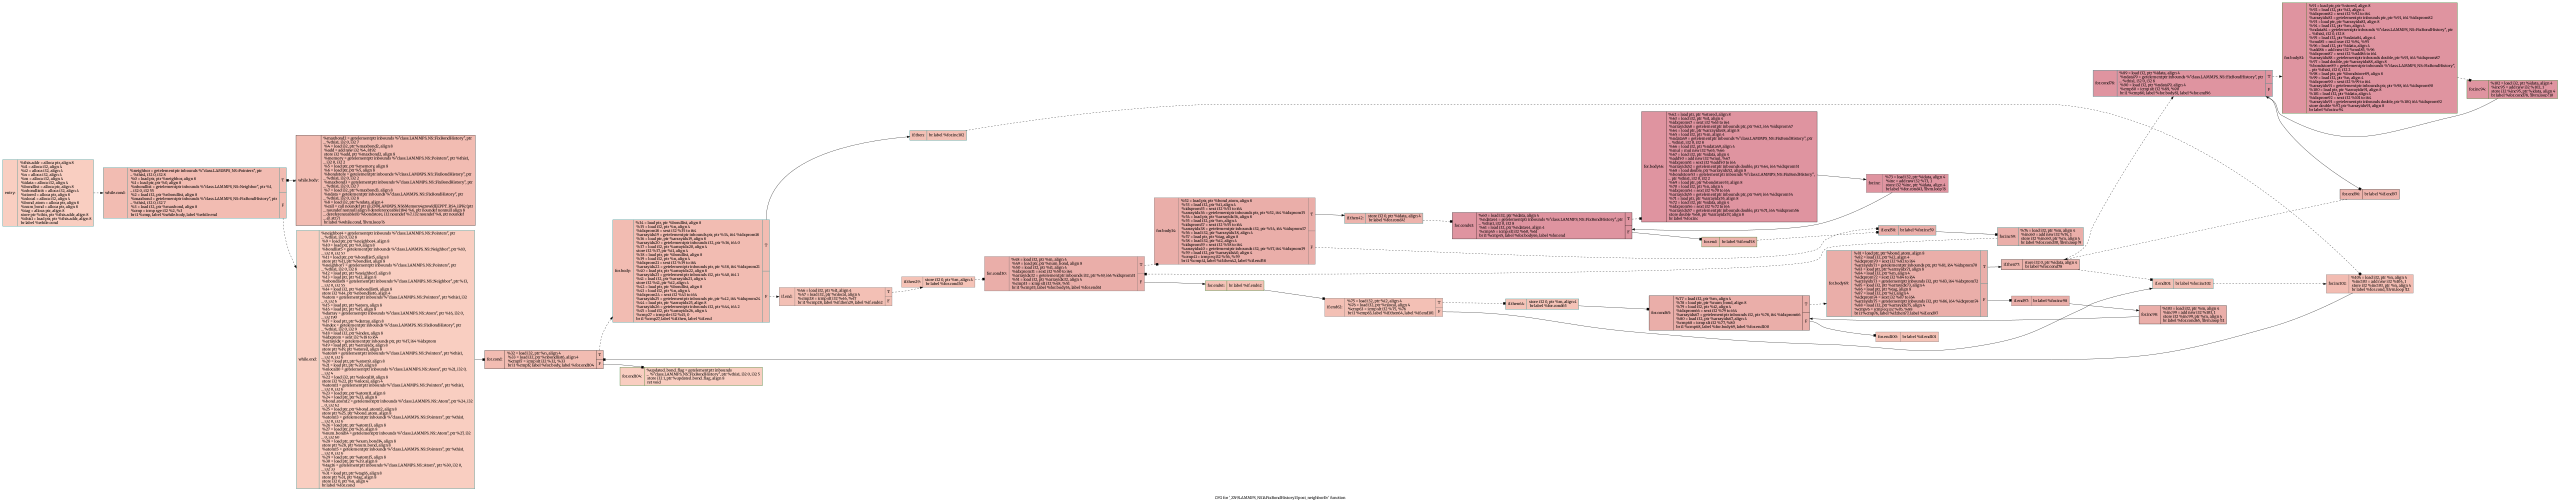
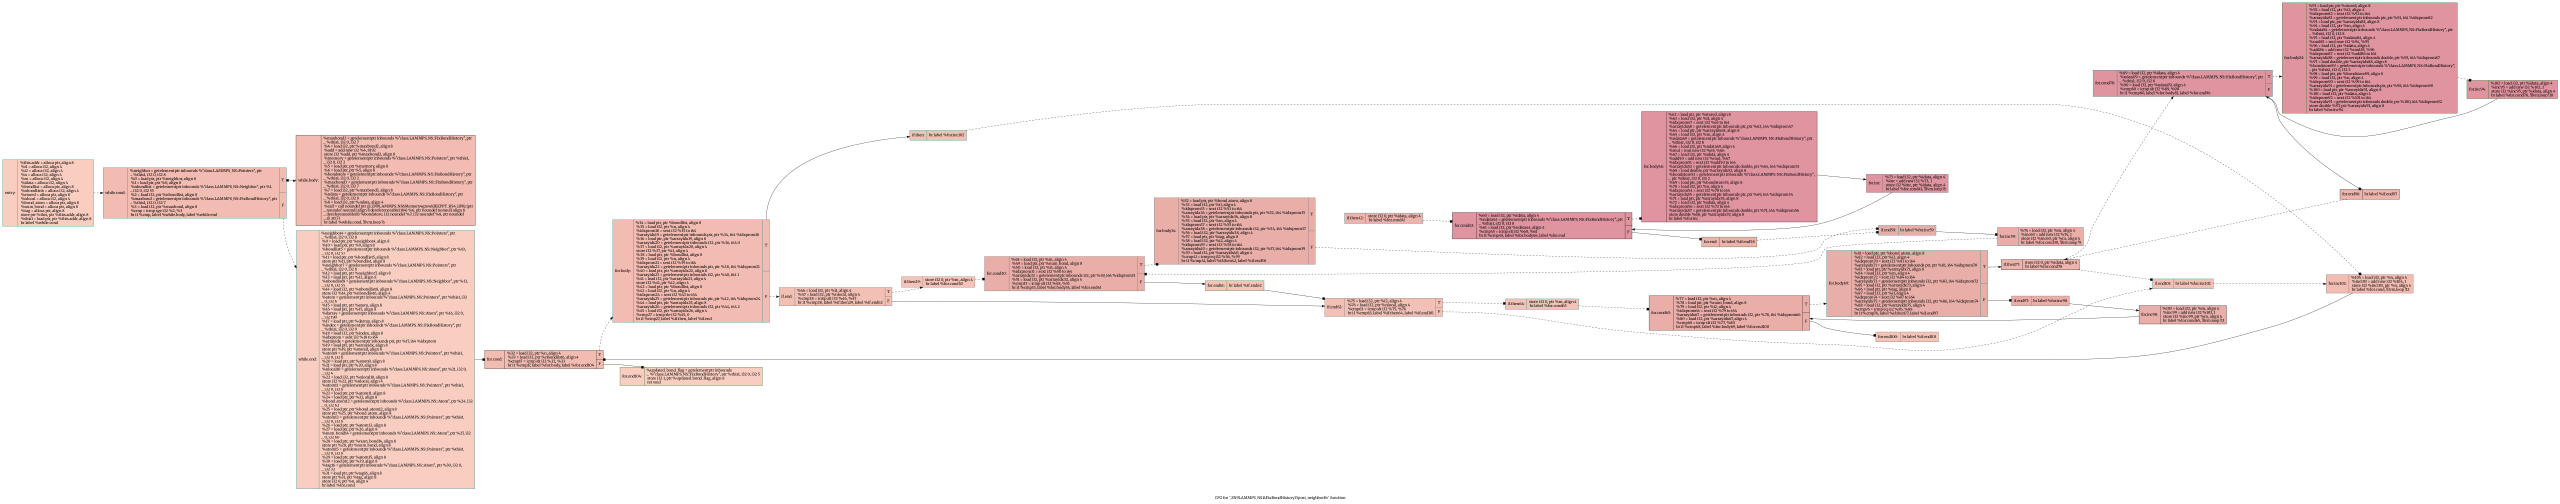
(1328, 215) -> none
none -> (1107, 303)
(1613, 307) -> (1613, 307)
(1801, 344) -> (1801, 344)
